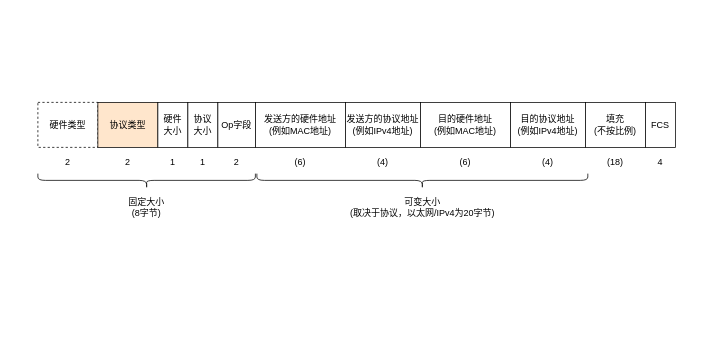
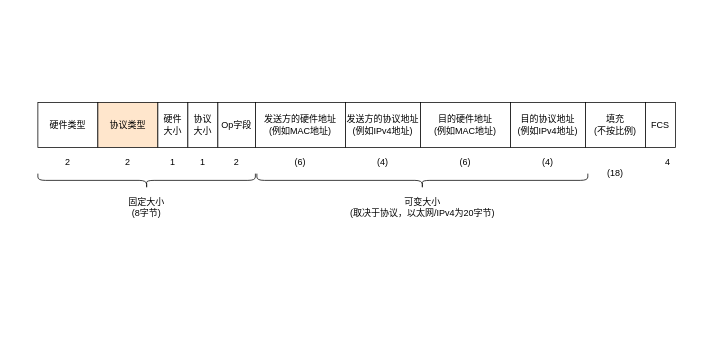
(68, 125) -> (68, 125)
(615, 162) -> (615, 174)
(660, 162) -> (668, 162)
